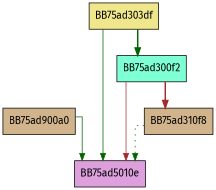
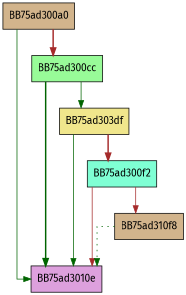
(138, 39) -> (108, 144)
none -> (67, 69)
(165, 91) -> (136, 196)
(39, 121) -> (39, 16)
(110, 174) -> (66, 279)
